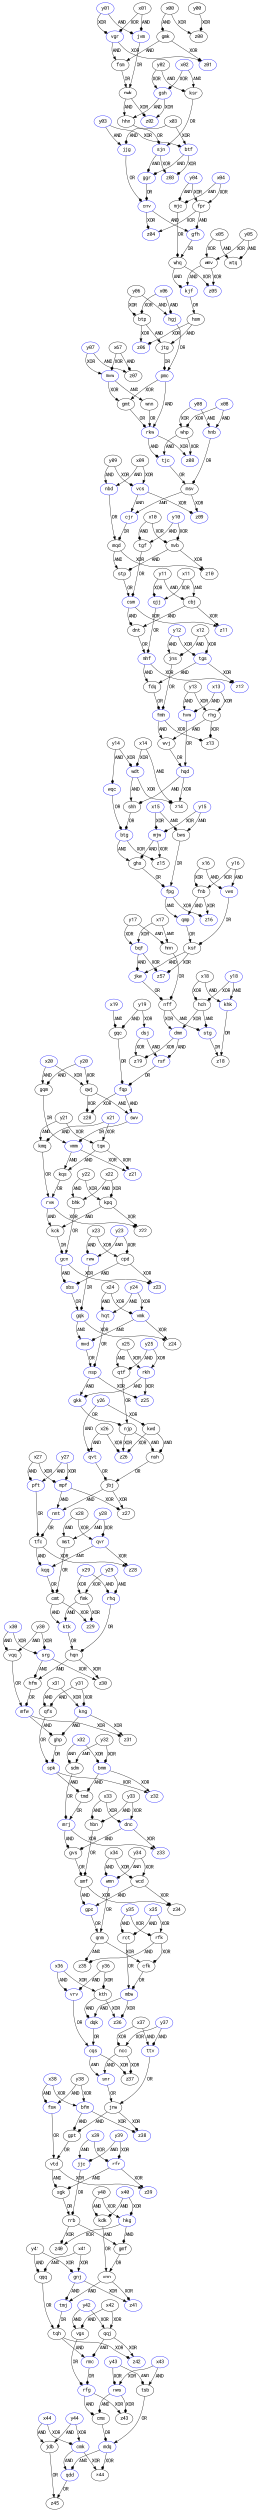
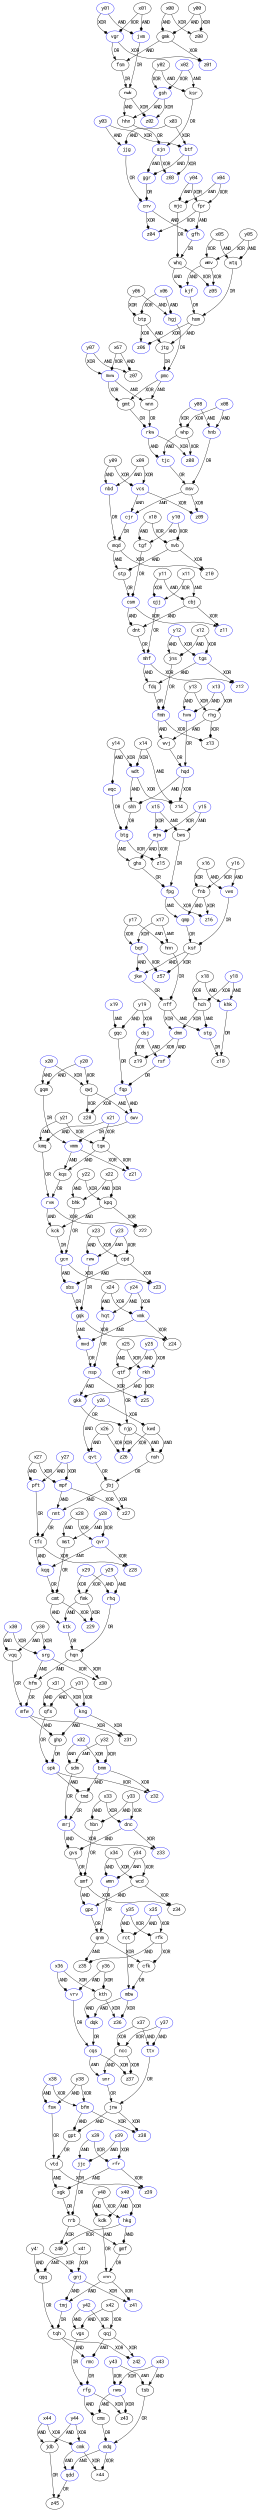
none -> (187, 24)
(117, 51) -> (117, 51)
none -> (225, 295)
(163, 404) -> (157, 388)
